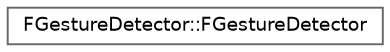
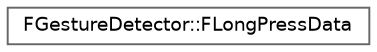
(195, 26) -> (189, 26)
